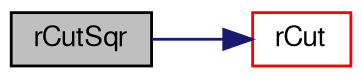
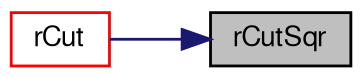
(188, 39) -> (146, 39)
